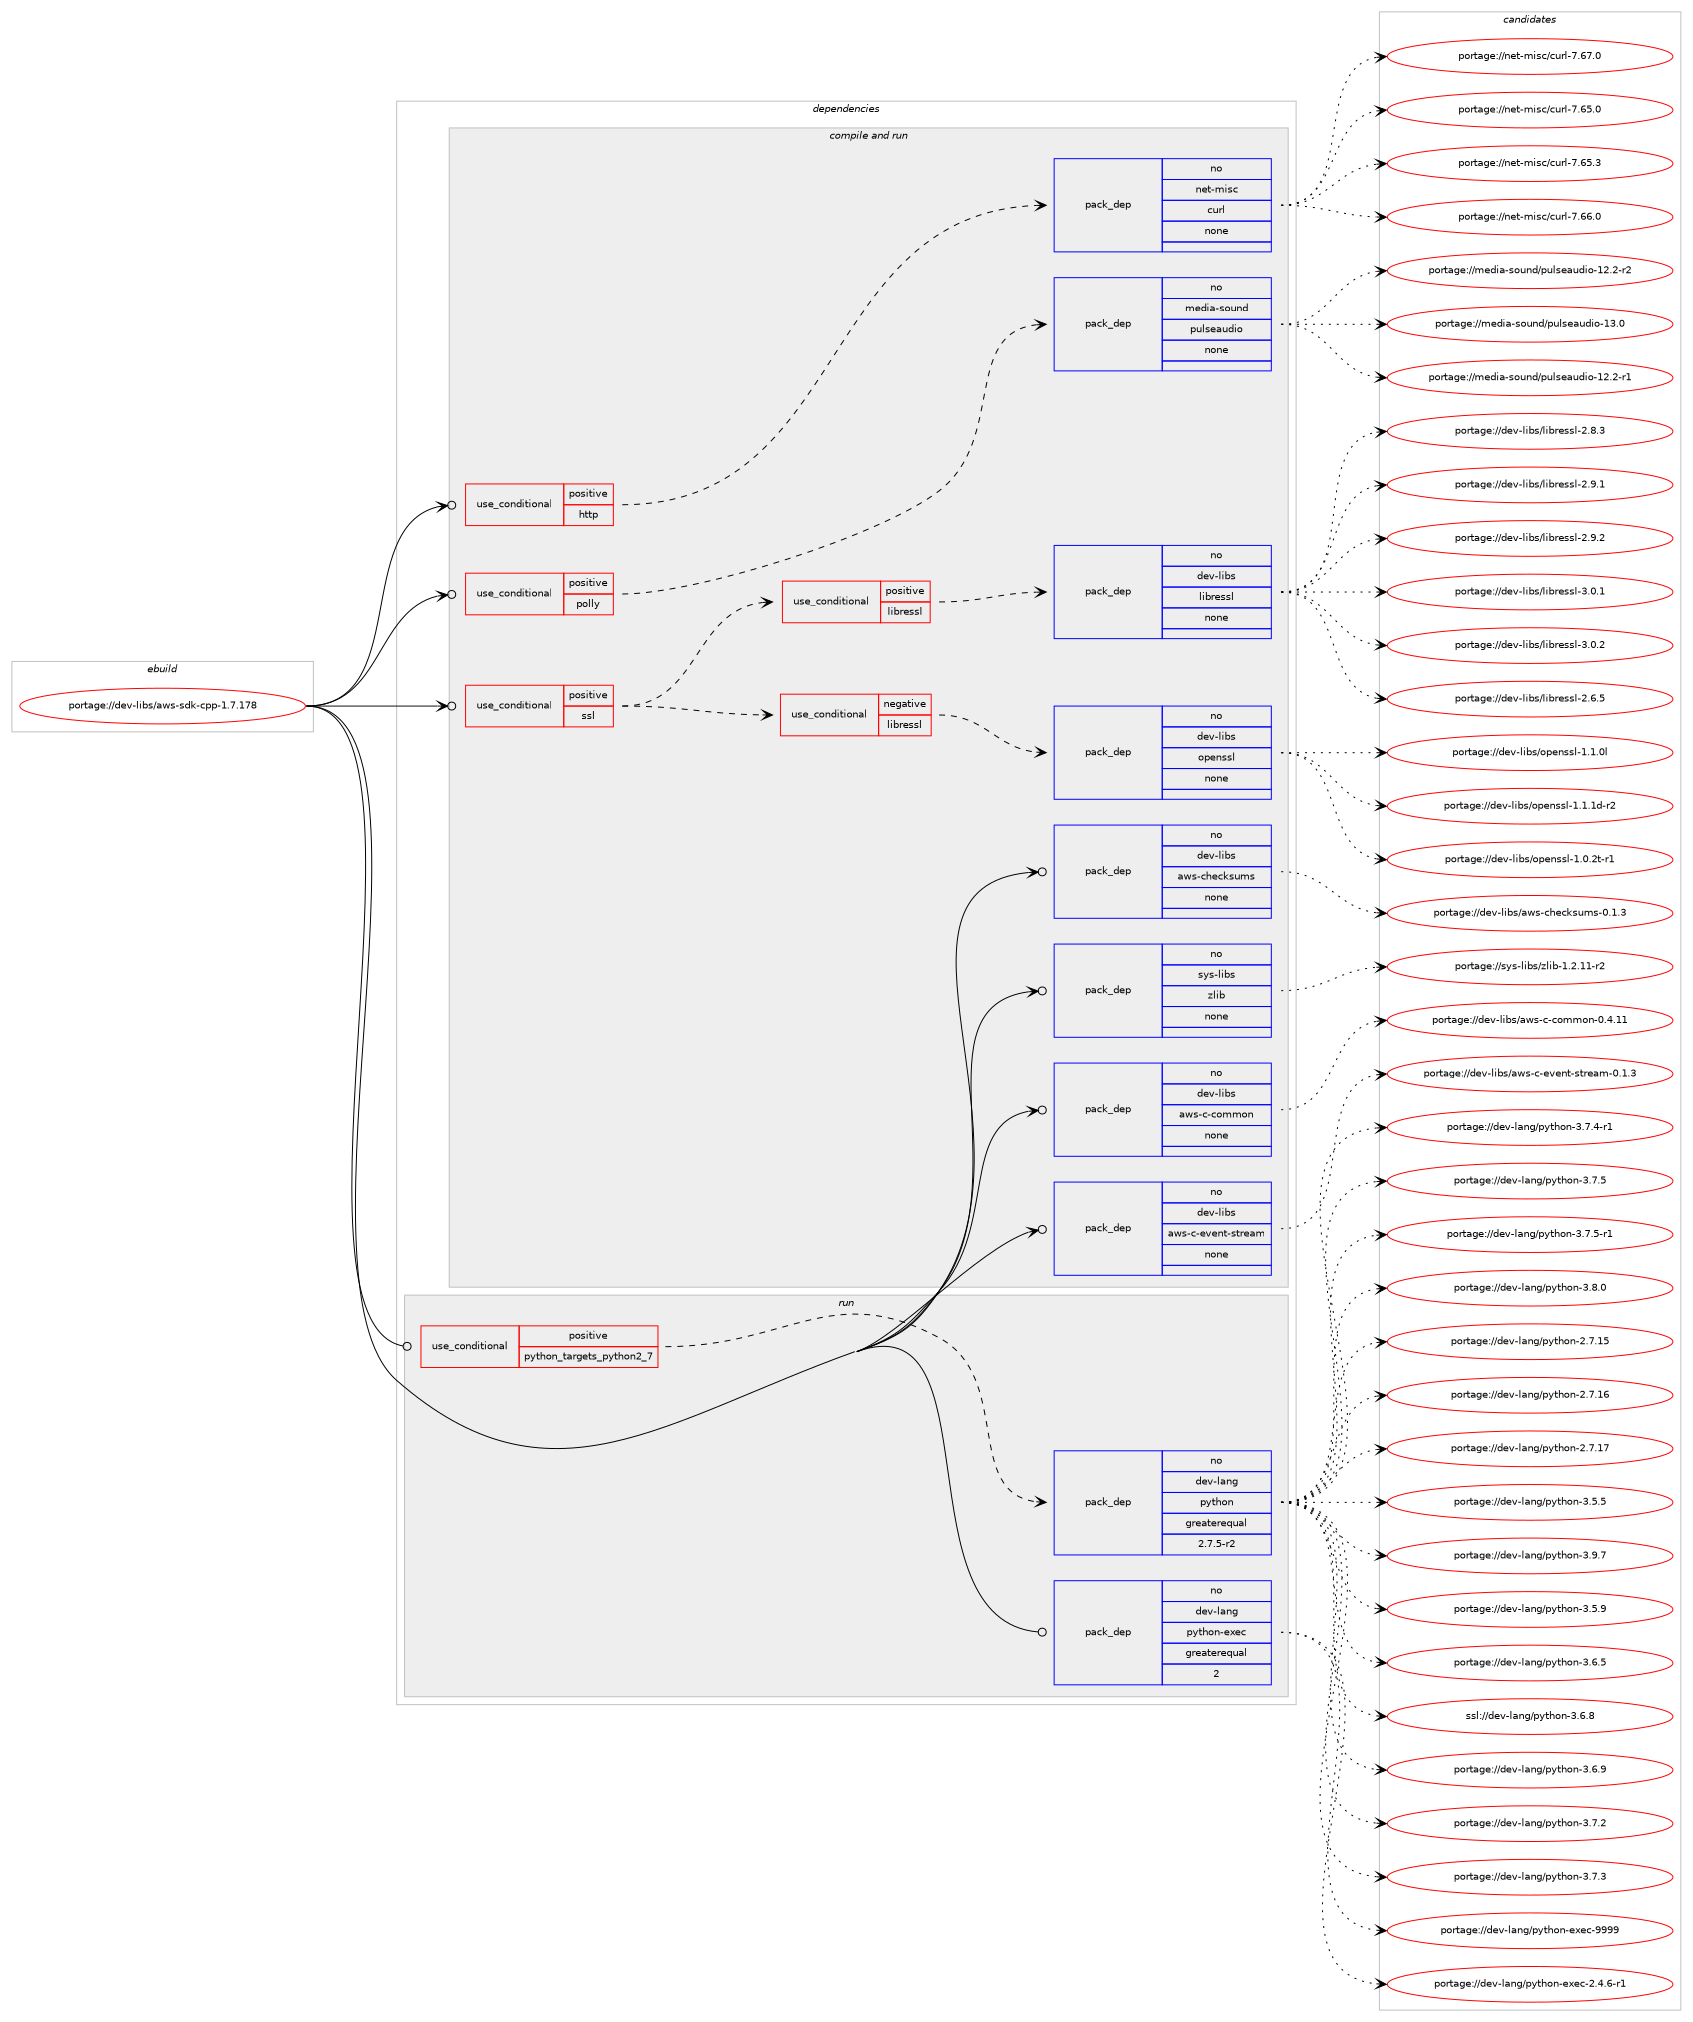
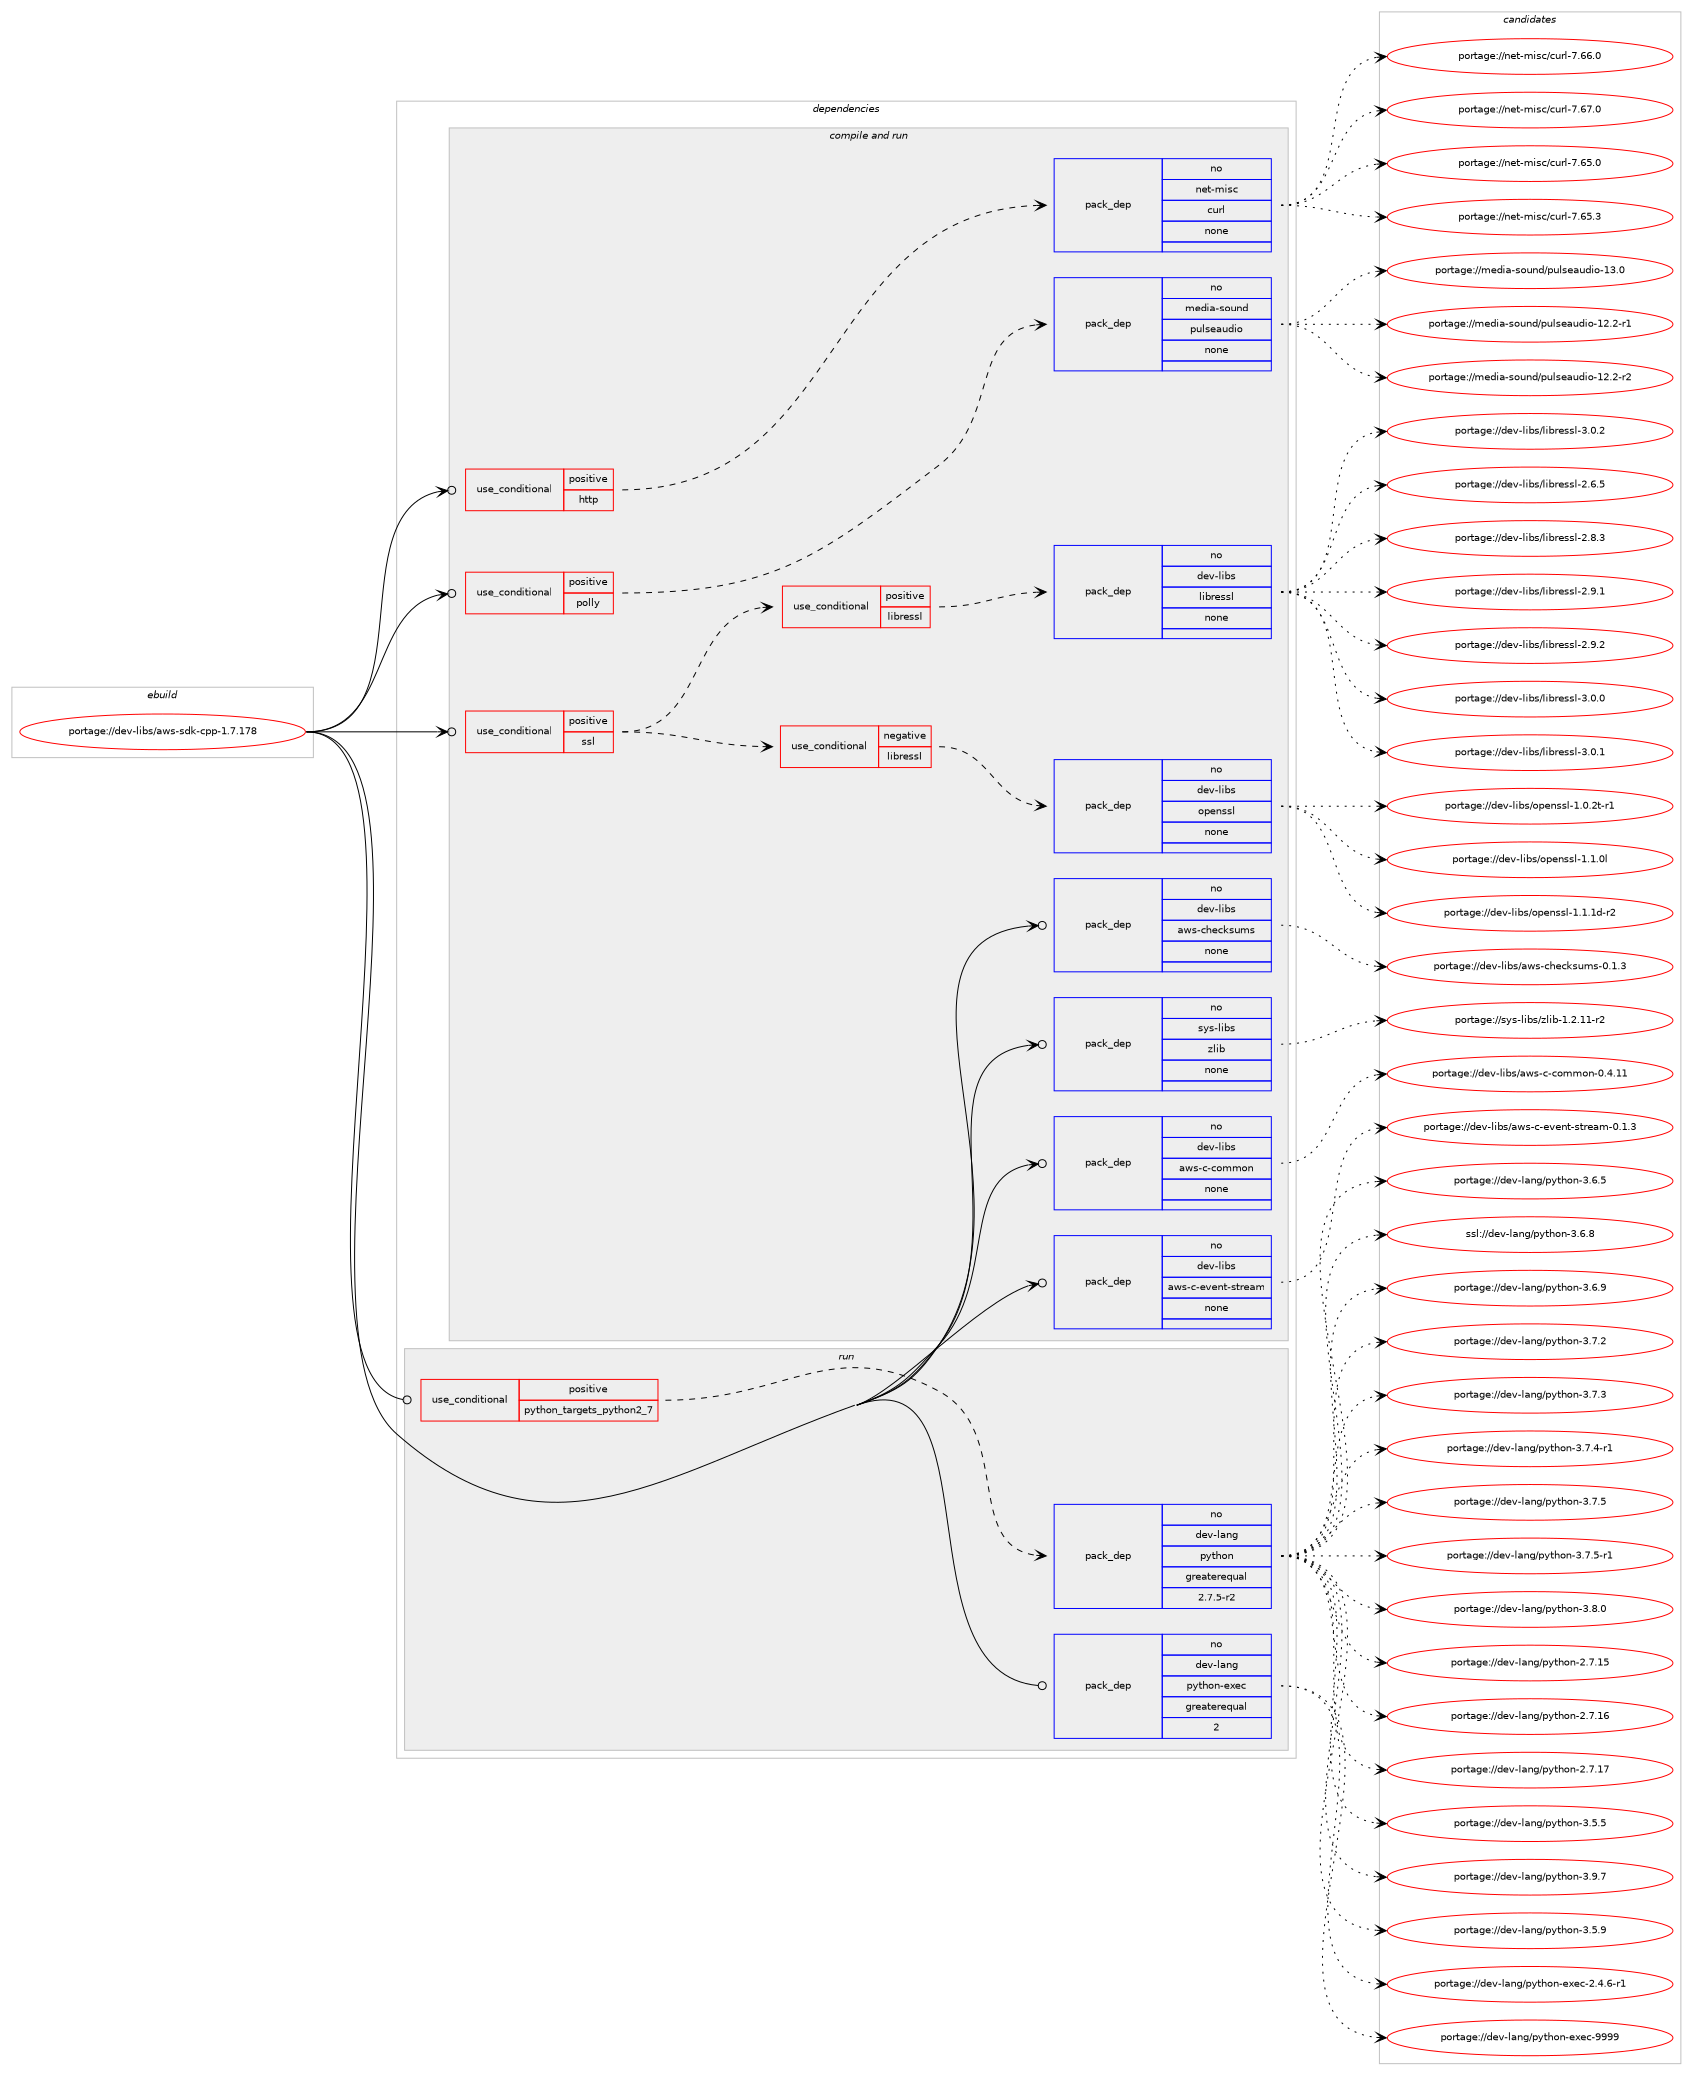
none -> (1530, 699)
